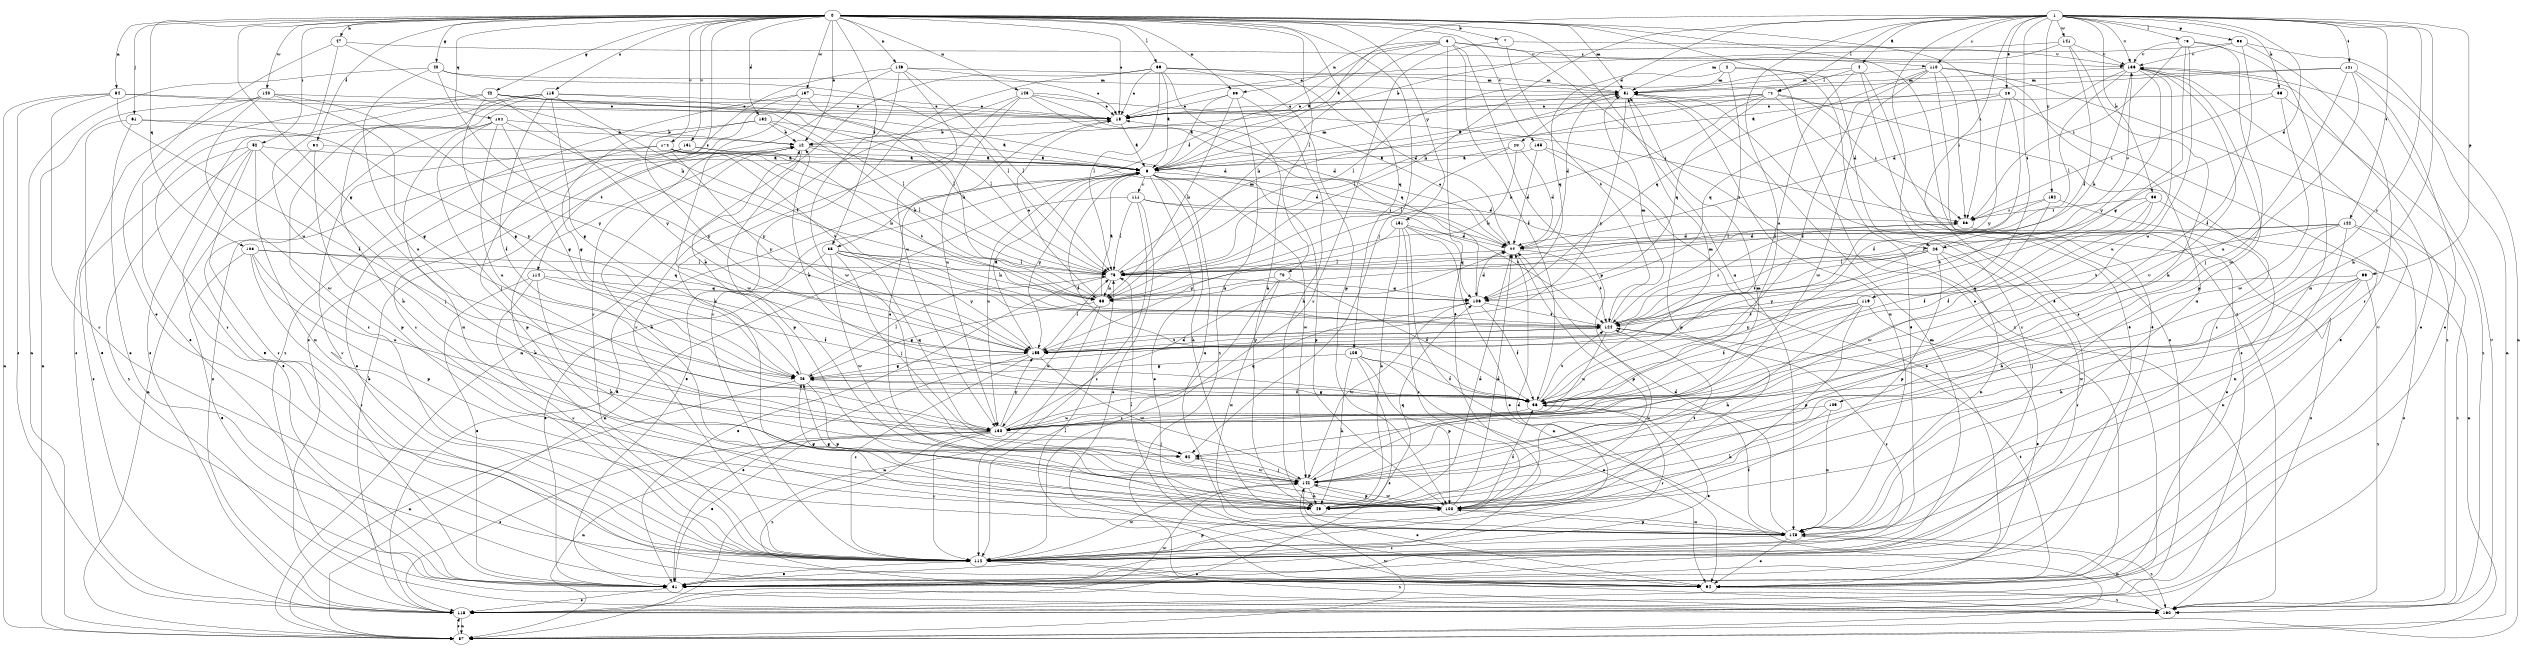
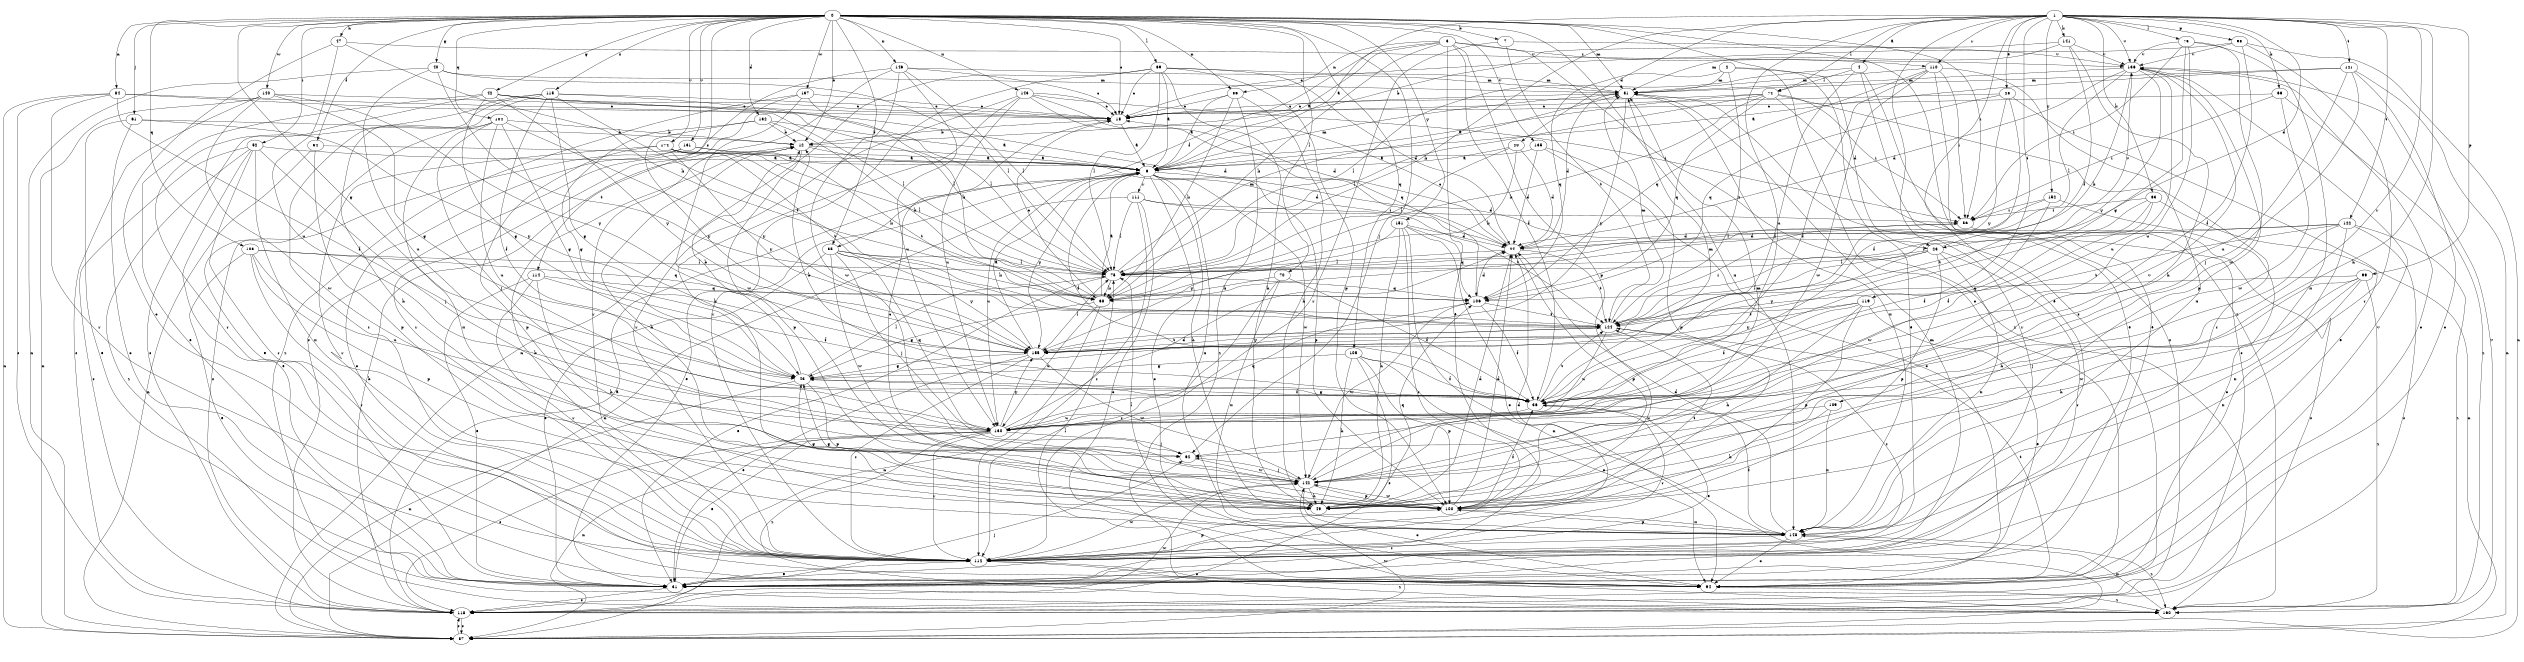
(2063, 29) -> (2063, 29)
(1755, 288) -> (1755, 288)
(2447, 293) -> none
none -> (813, 572)
(463, 626) -> (463, 626)
